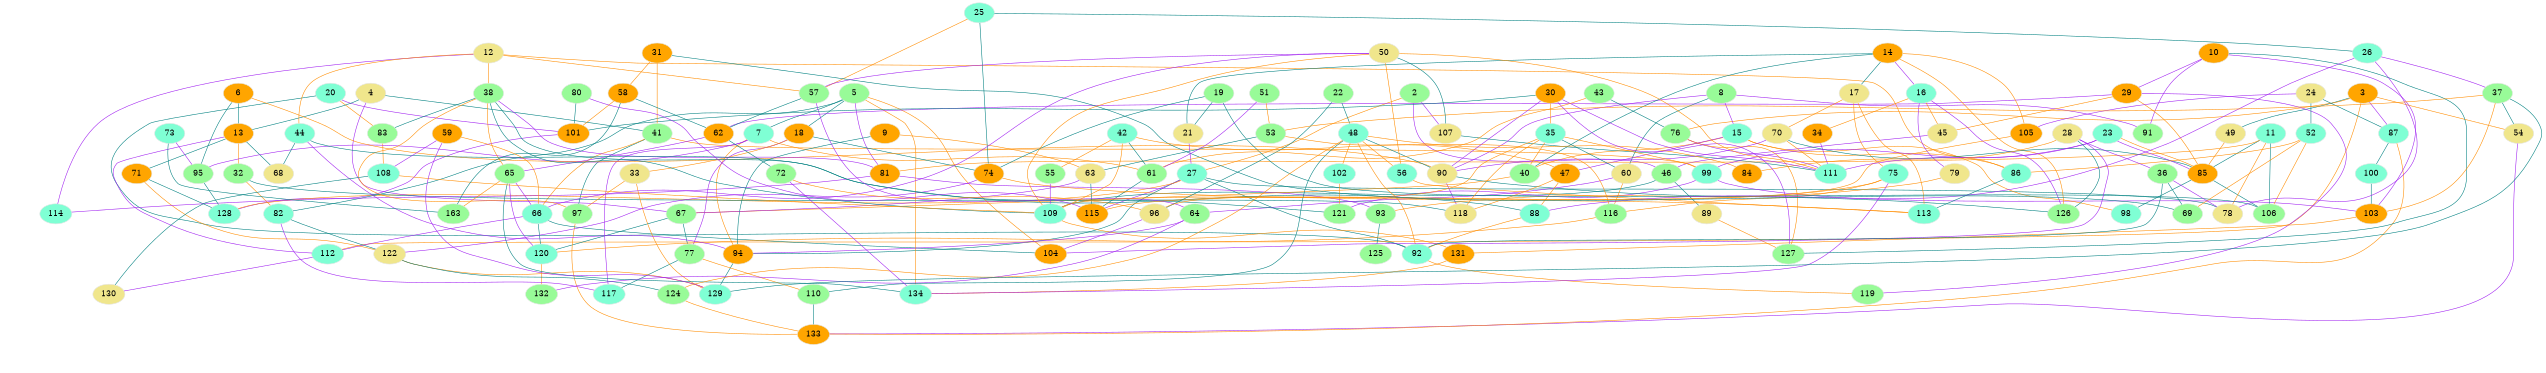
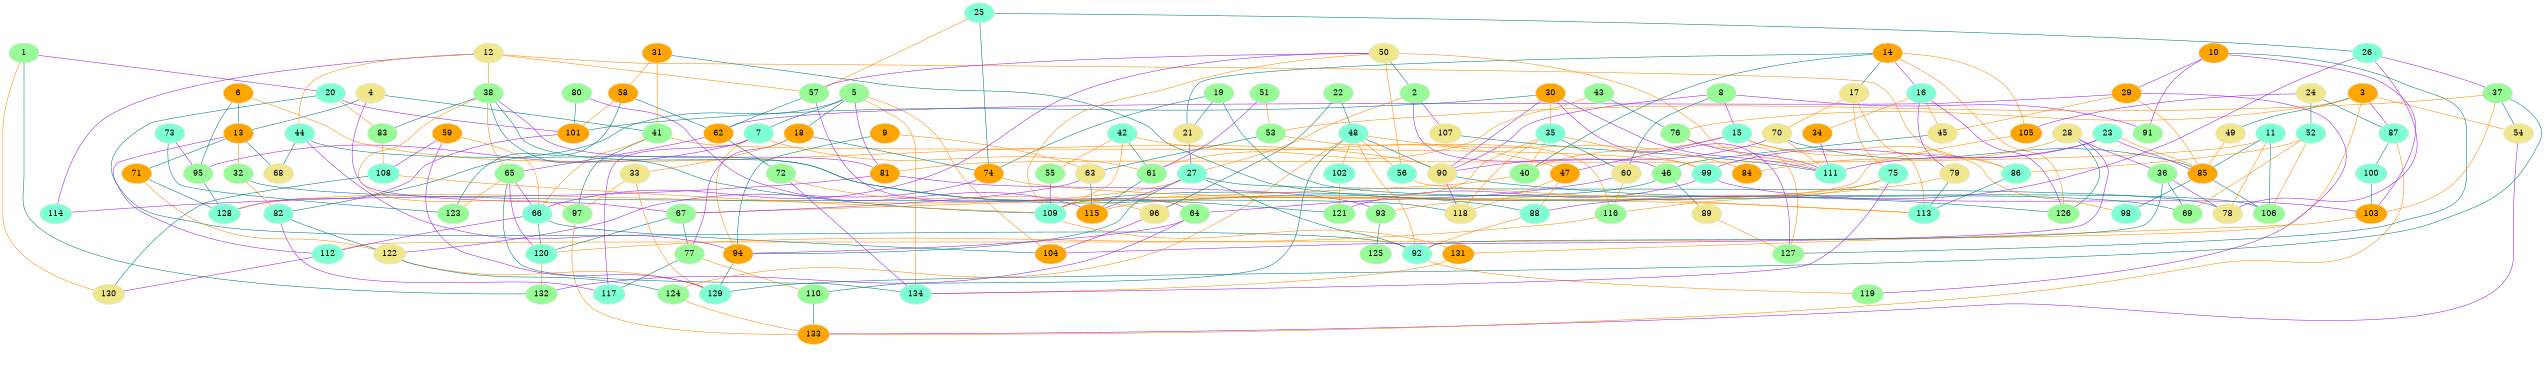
none -> (24, 53)
(1434, 82) -> (1399, 73)
(1827, 146) -> (1827, 146)
none -> (1939, 194)
(453, 214) -> (453, 214)
